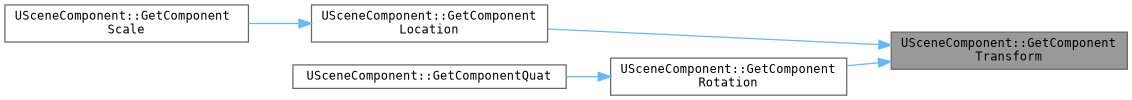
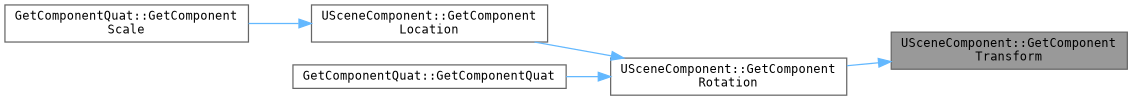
(127, 23) -> (127, 23)
(713, 37) -> (573, 49)
(430, 77) -> (430, 77)
